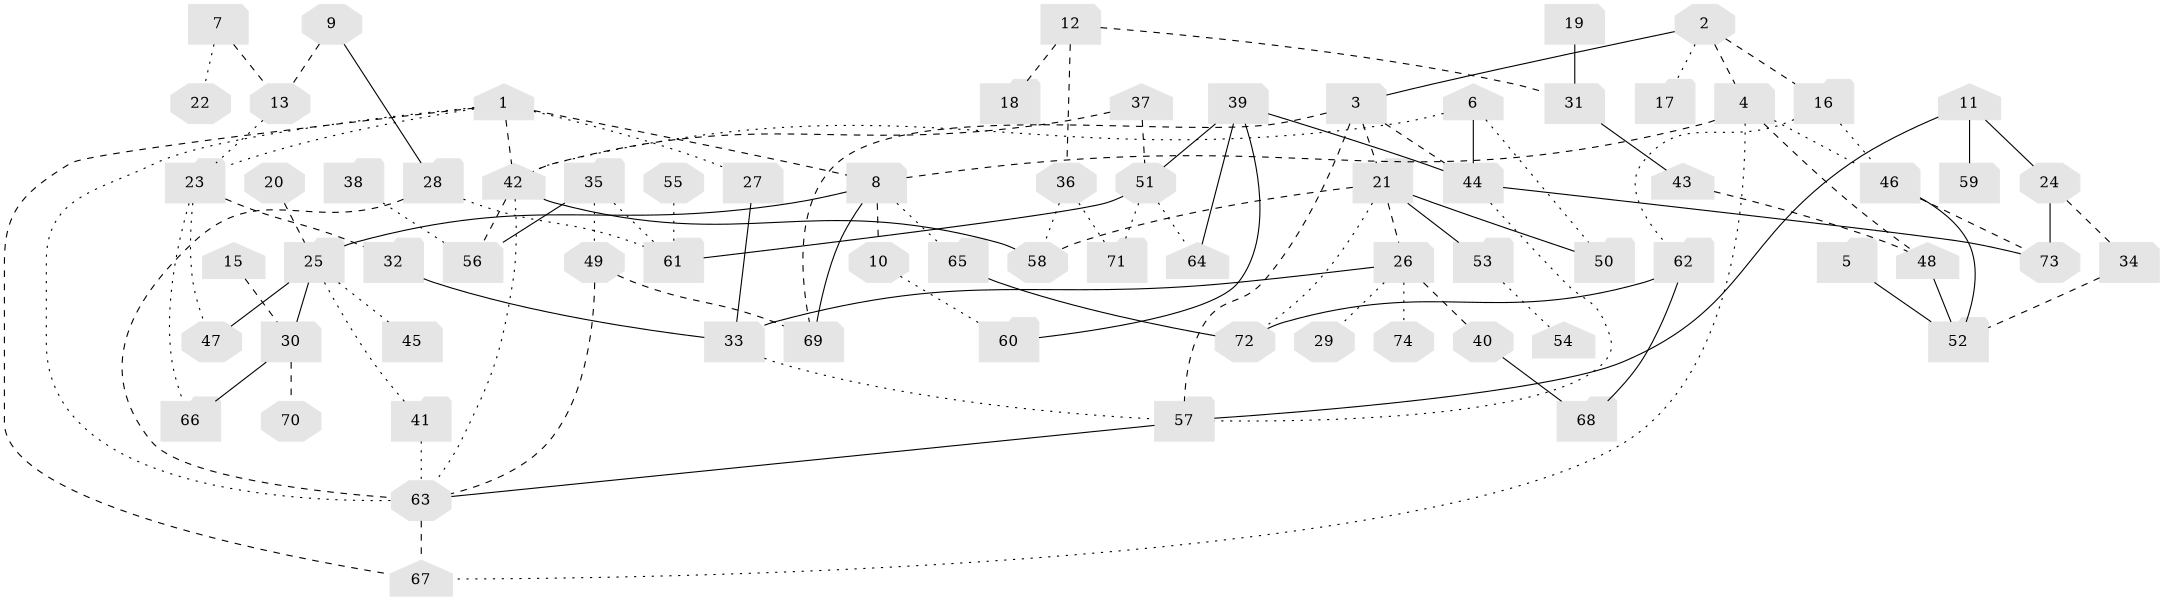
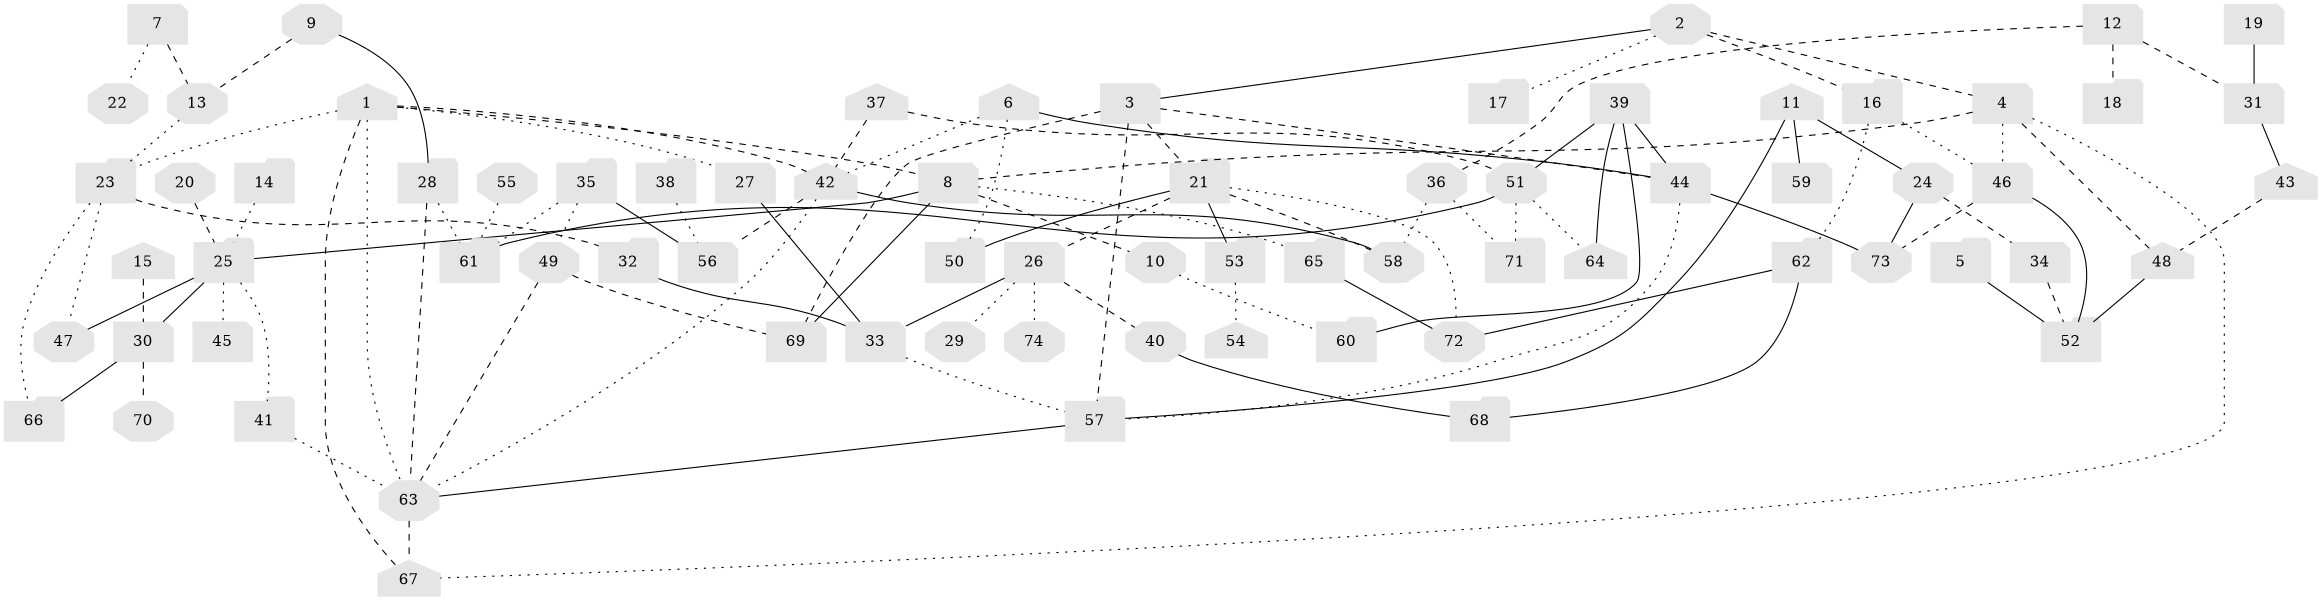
none -> (265, 183)
